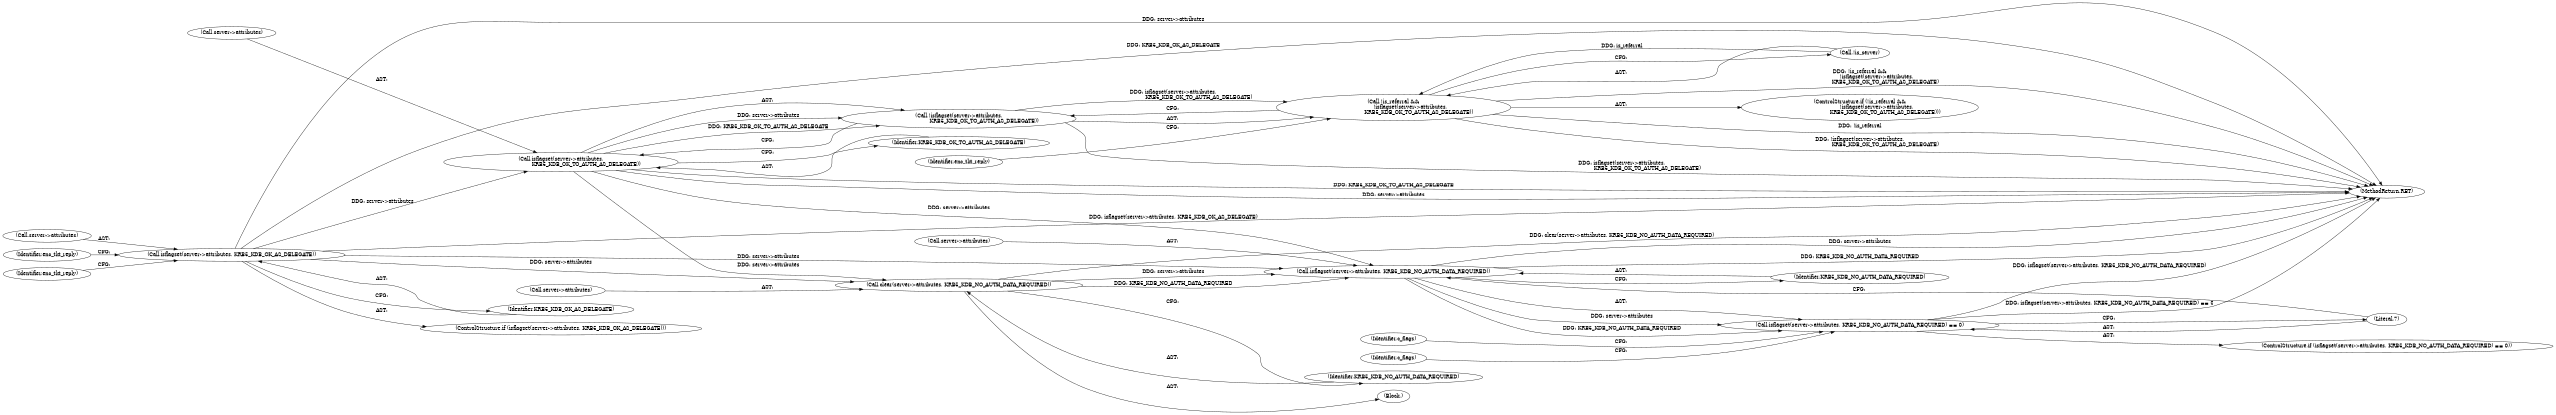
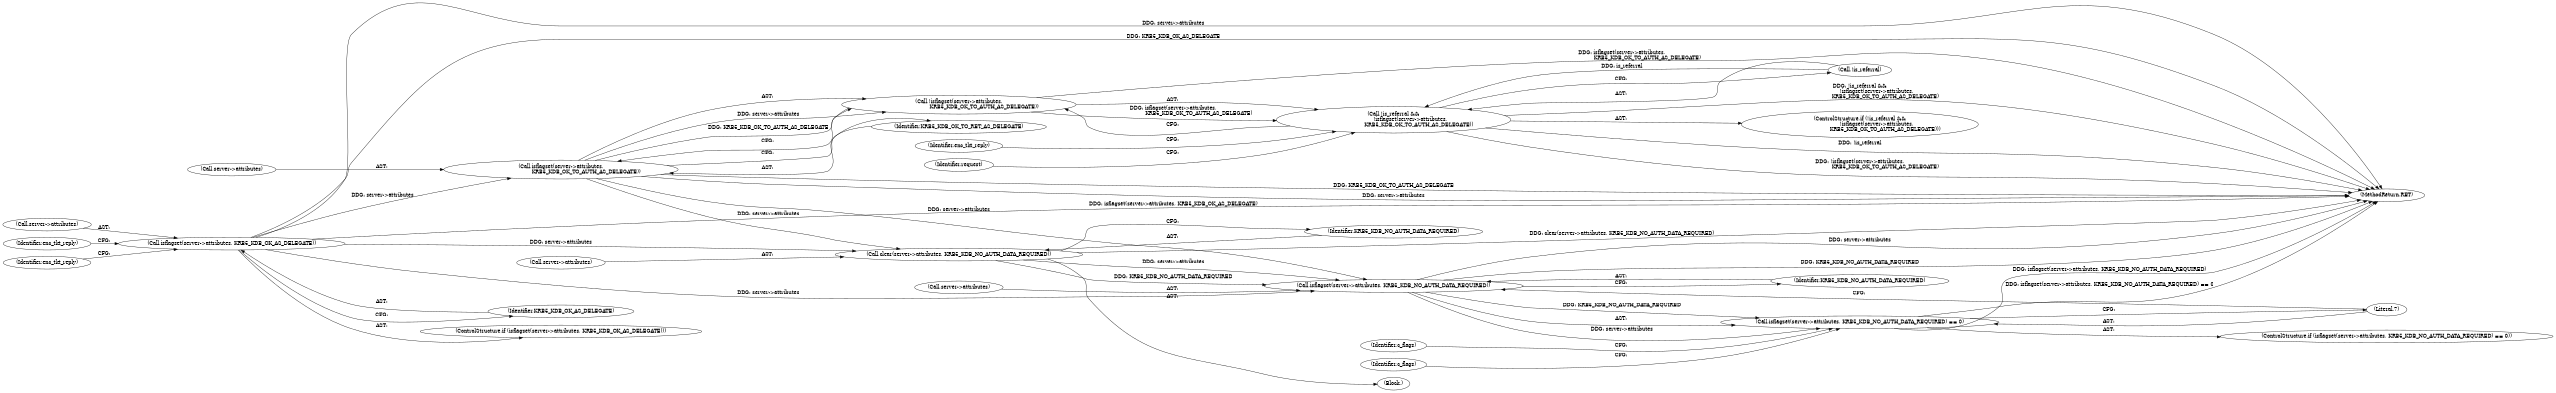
(1860, 53) -> (1860, 70)
(959, 143) -> (959, 127)
none -> (959, 165)
